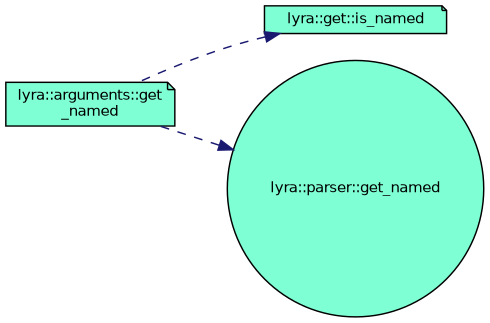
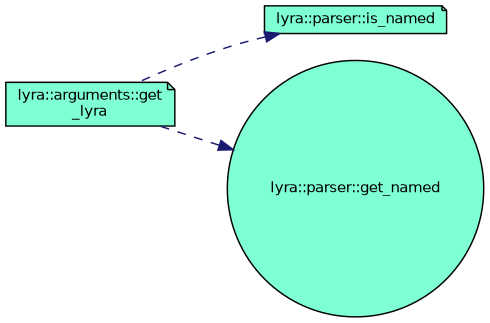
(356, 20) -> (356, 20)
(90, 104) -> (90, 104)
